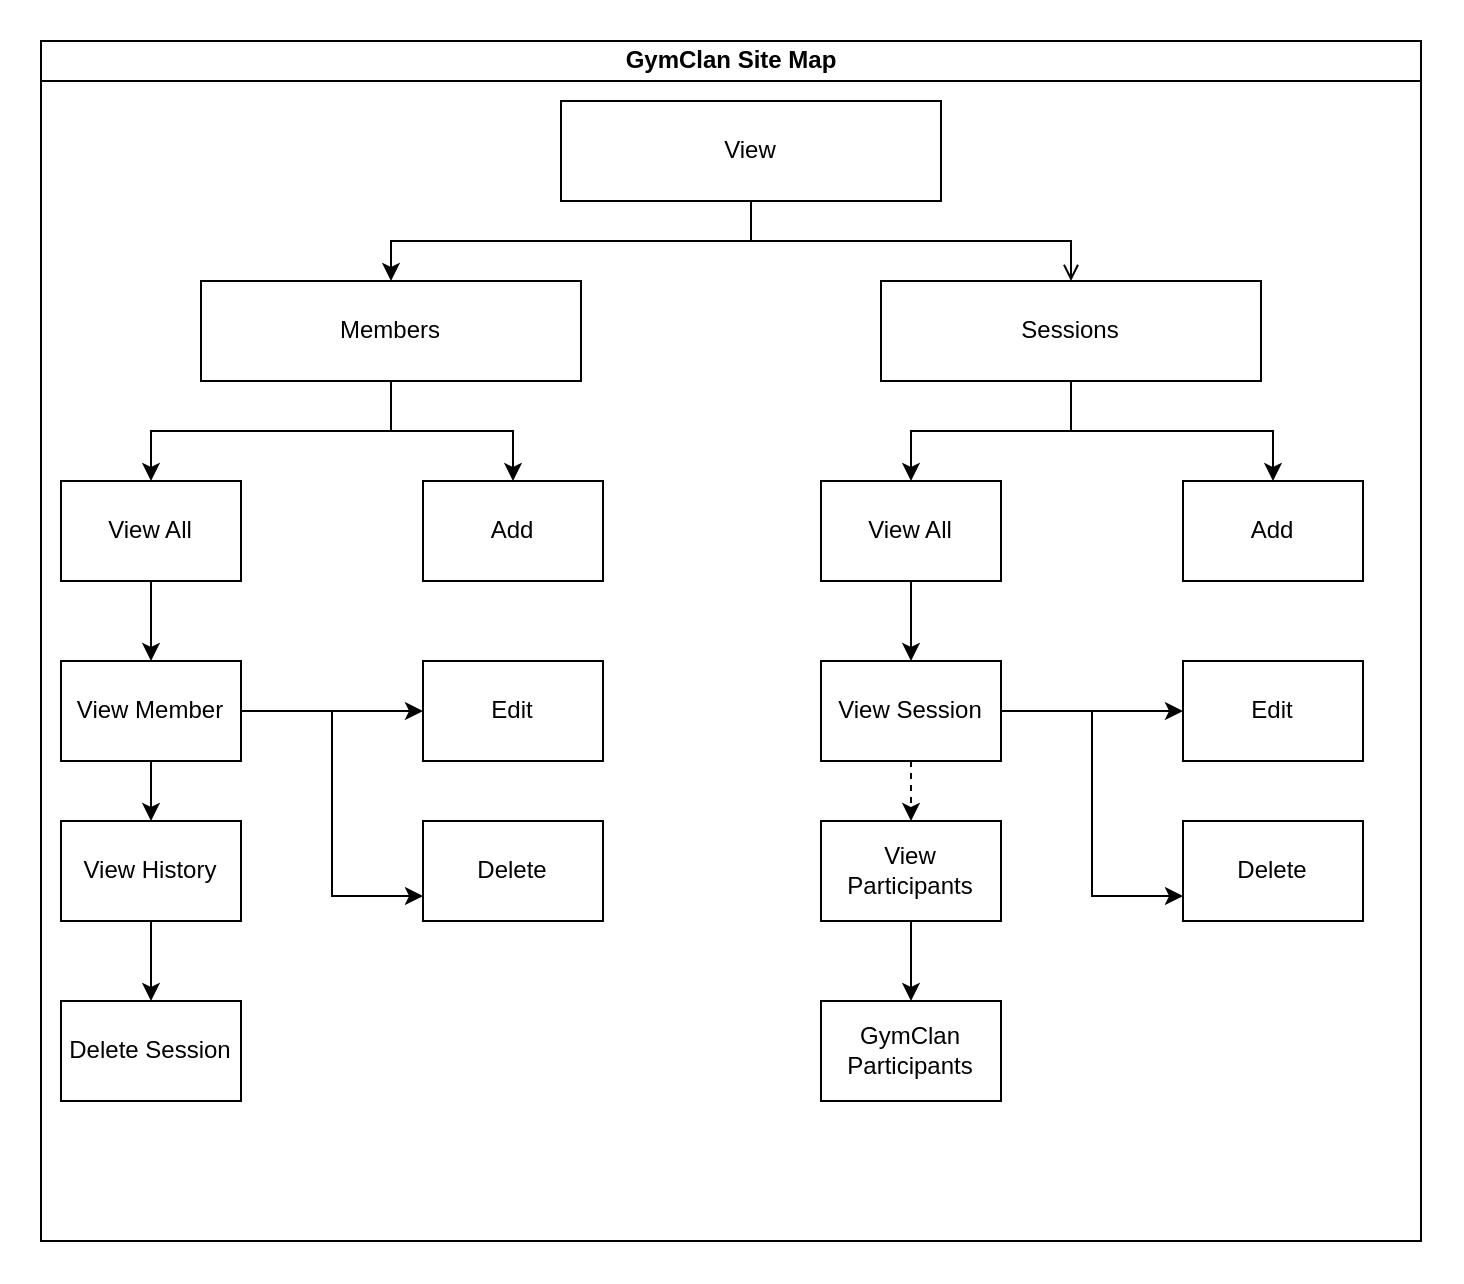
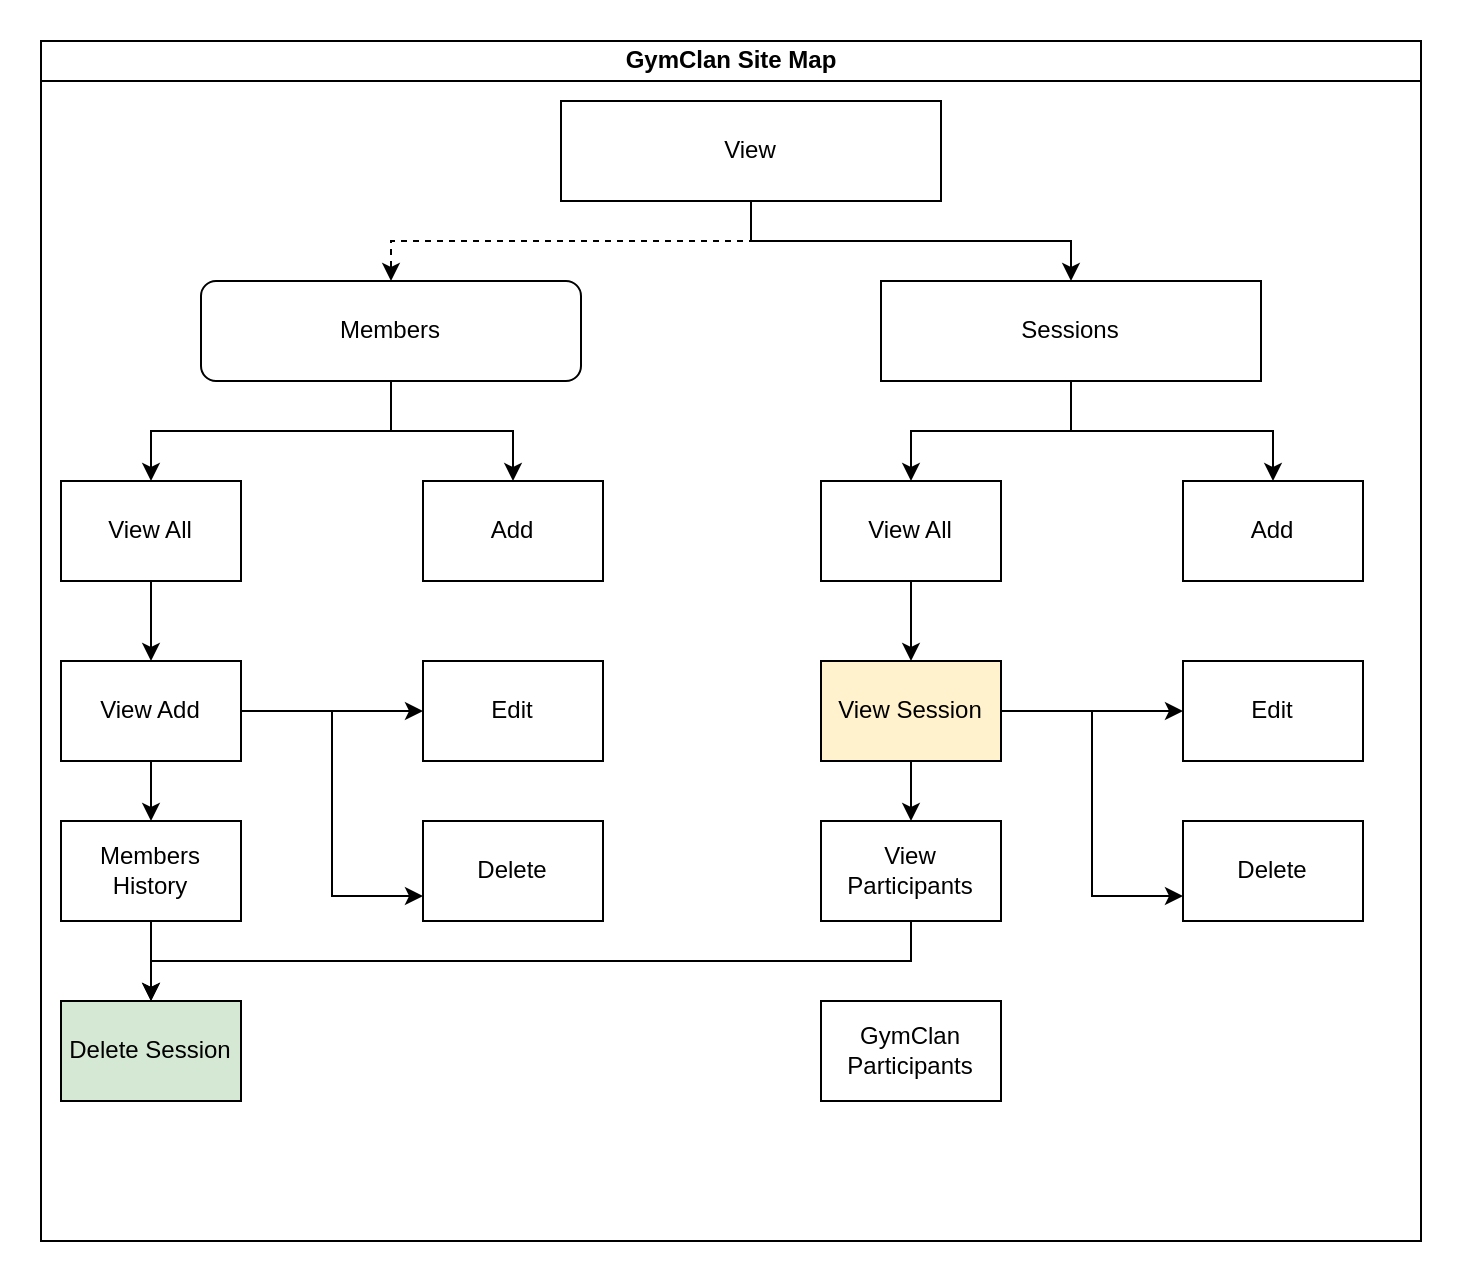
(558, 241) -> (558, 241)
(1071, 269) -> (1071, 266)
(391, 331) -> (391, 331)
(151, 711) -> (151, 711)
(911, 711) -> (911, 711)
(911, 786) -> (911, 786)
(151, 871) -> (151, 871)
(911, 973) -> (535, 961)
(151, 1051) -> (151, 1051)
